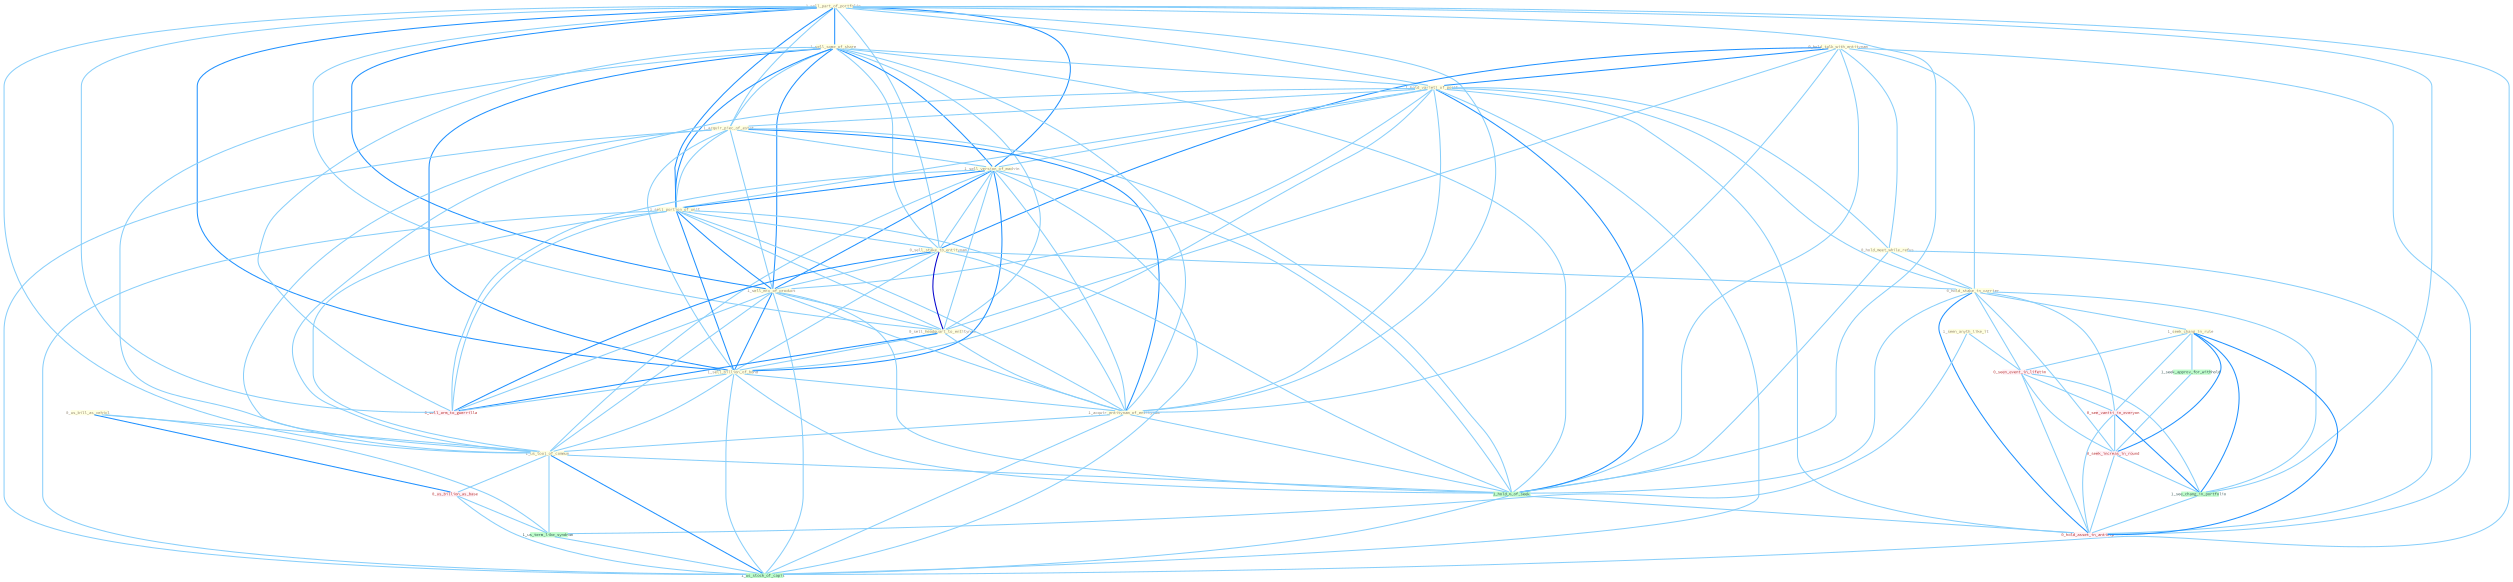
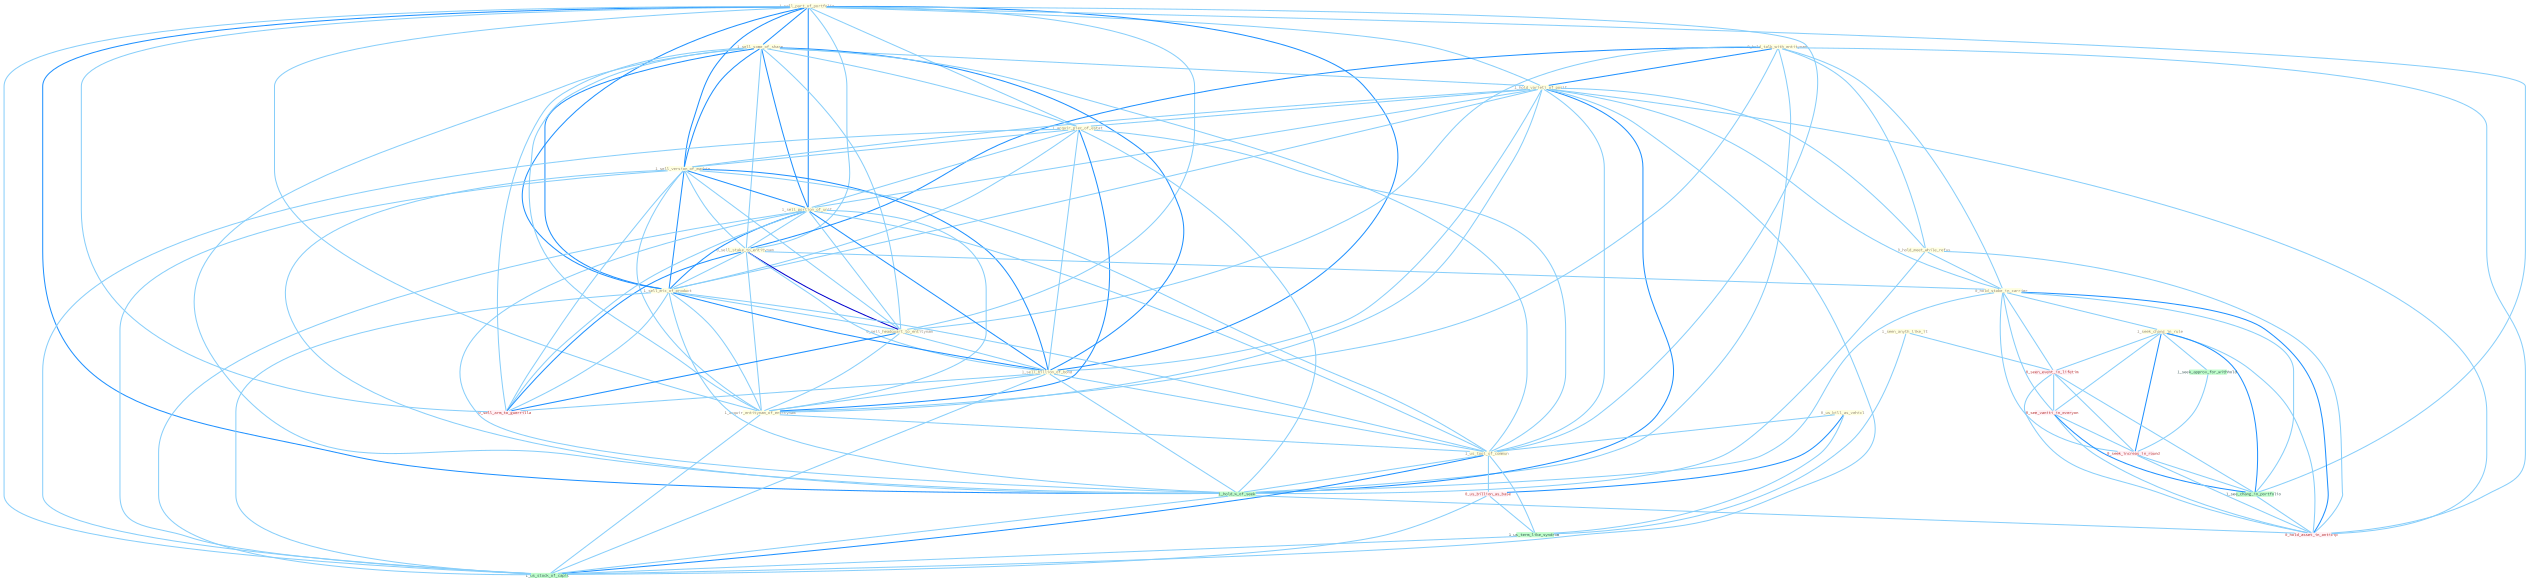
(1752, 31) -> (127, 395)
(1319, 453) -> none
(2317, 470) -> (2283, 401)
